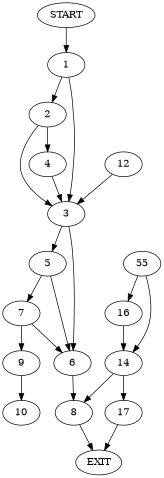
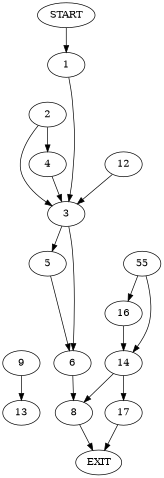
(58, 86) -> none
(21, 313) -> none
(21, 413) -> (21, 413)
